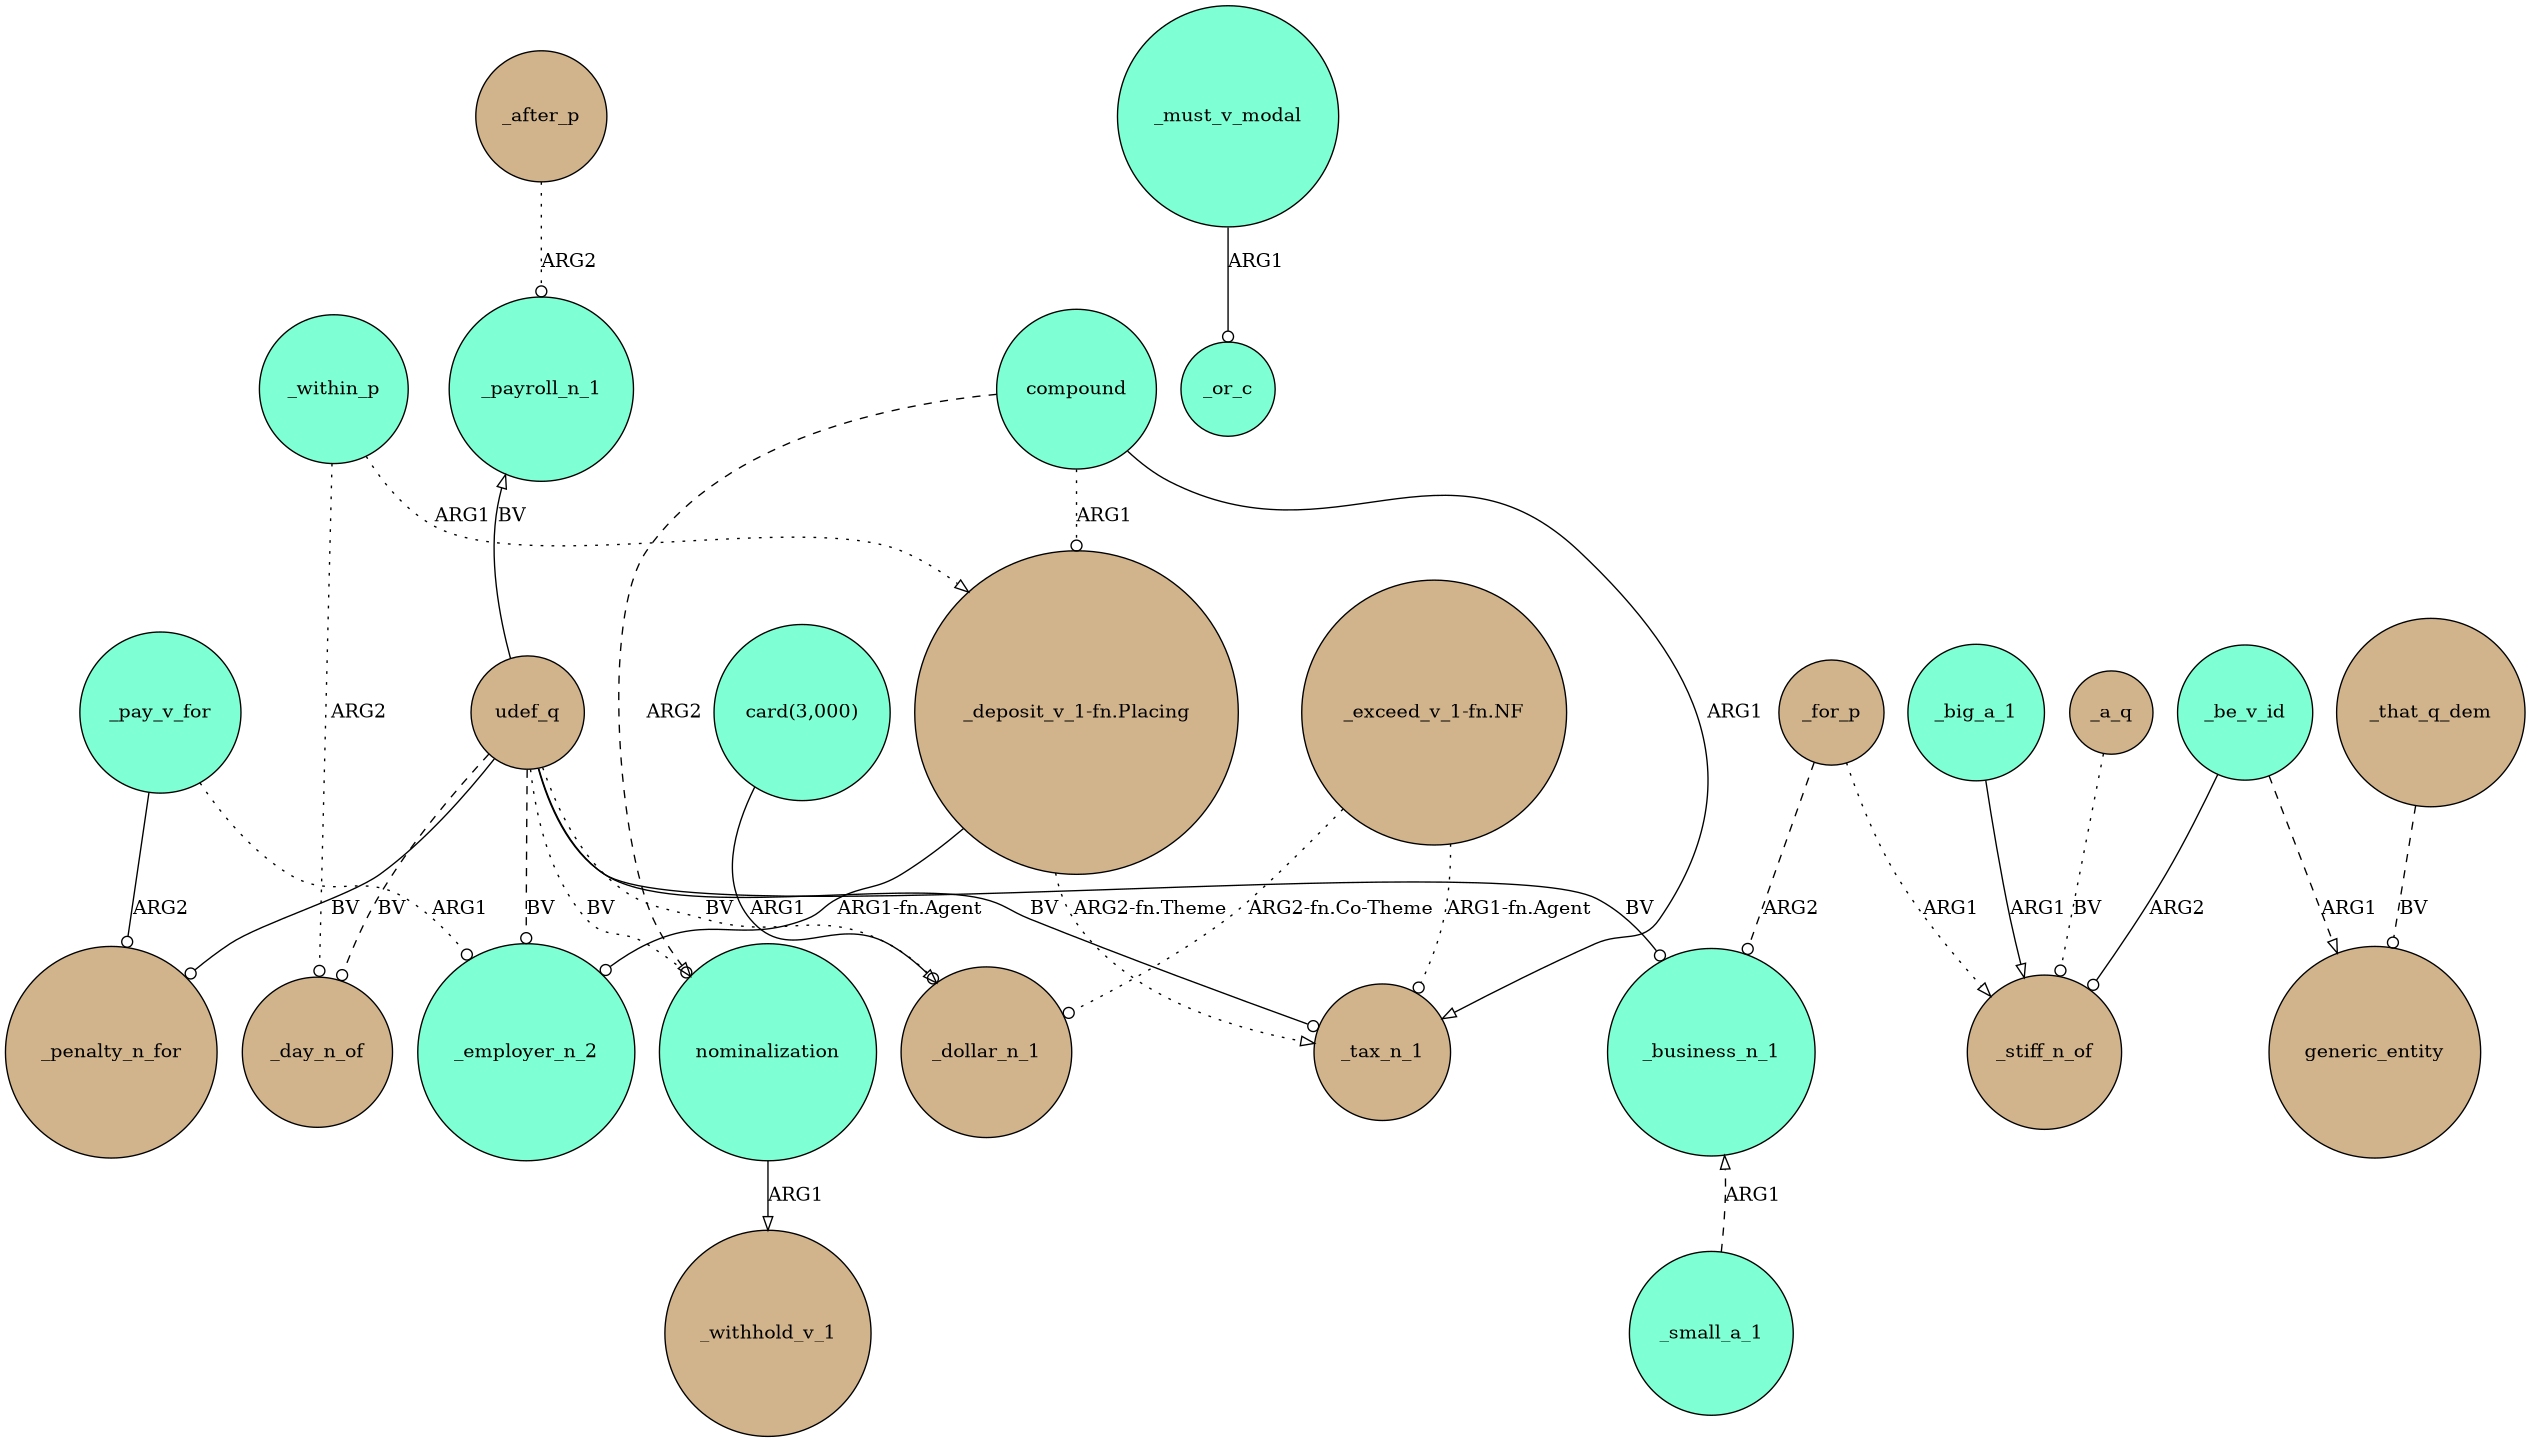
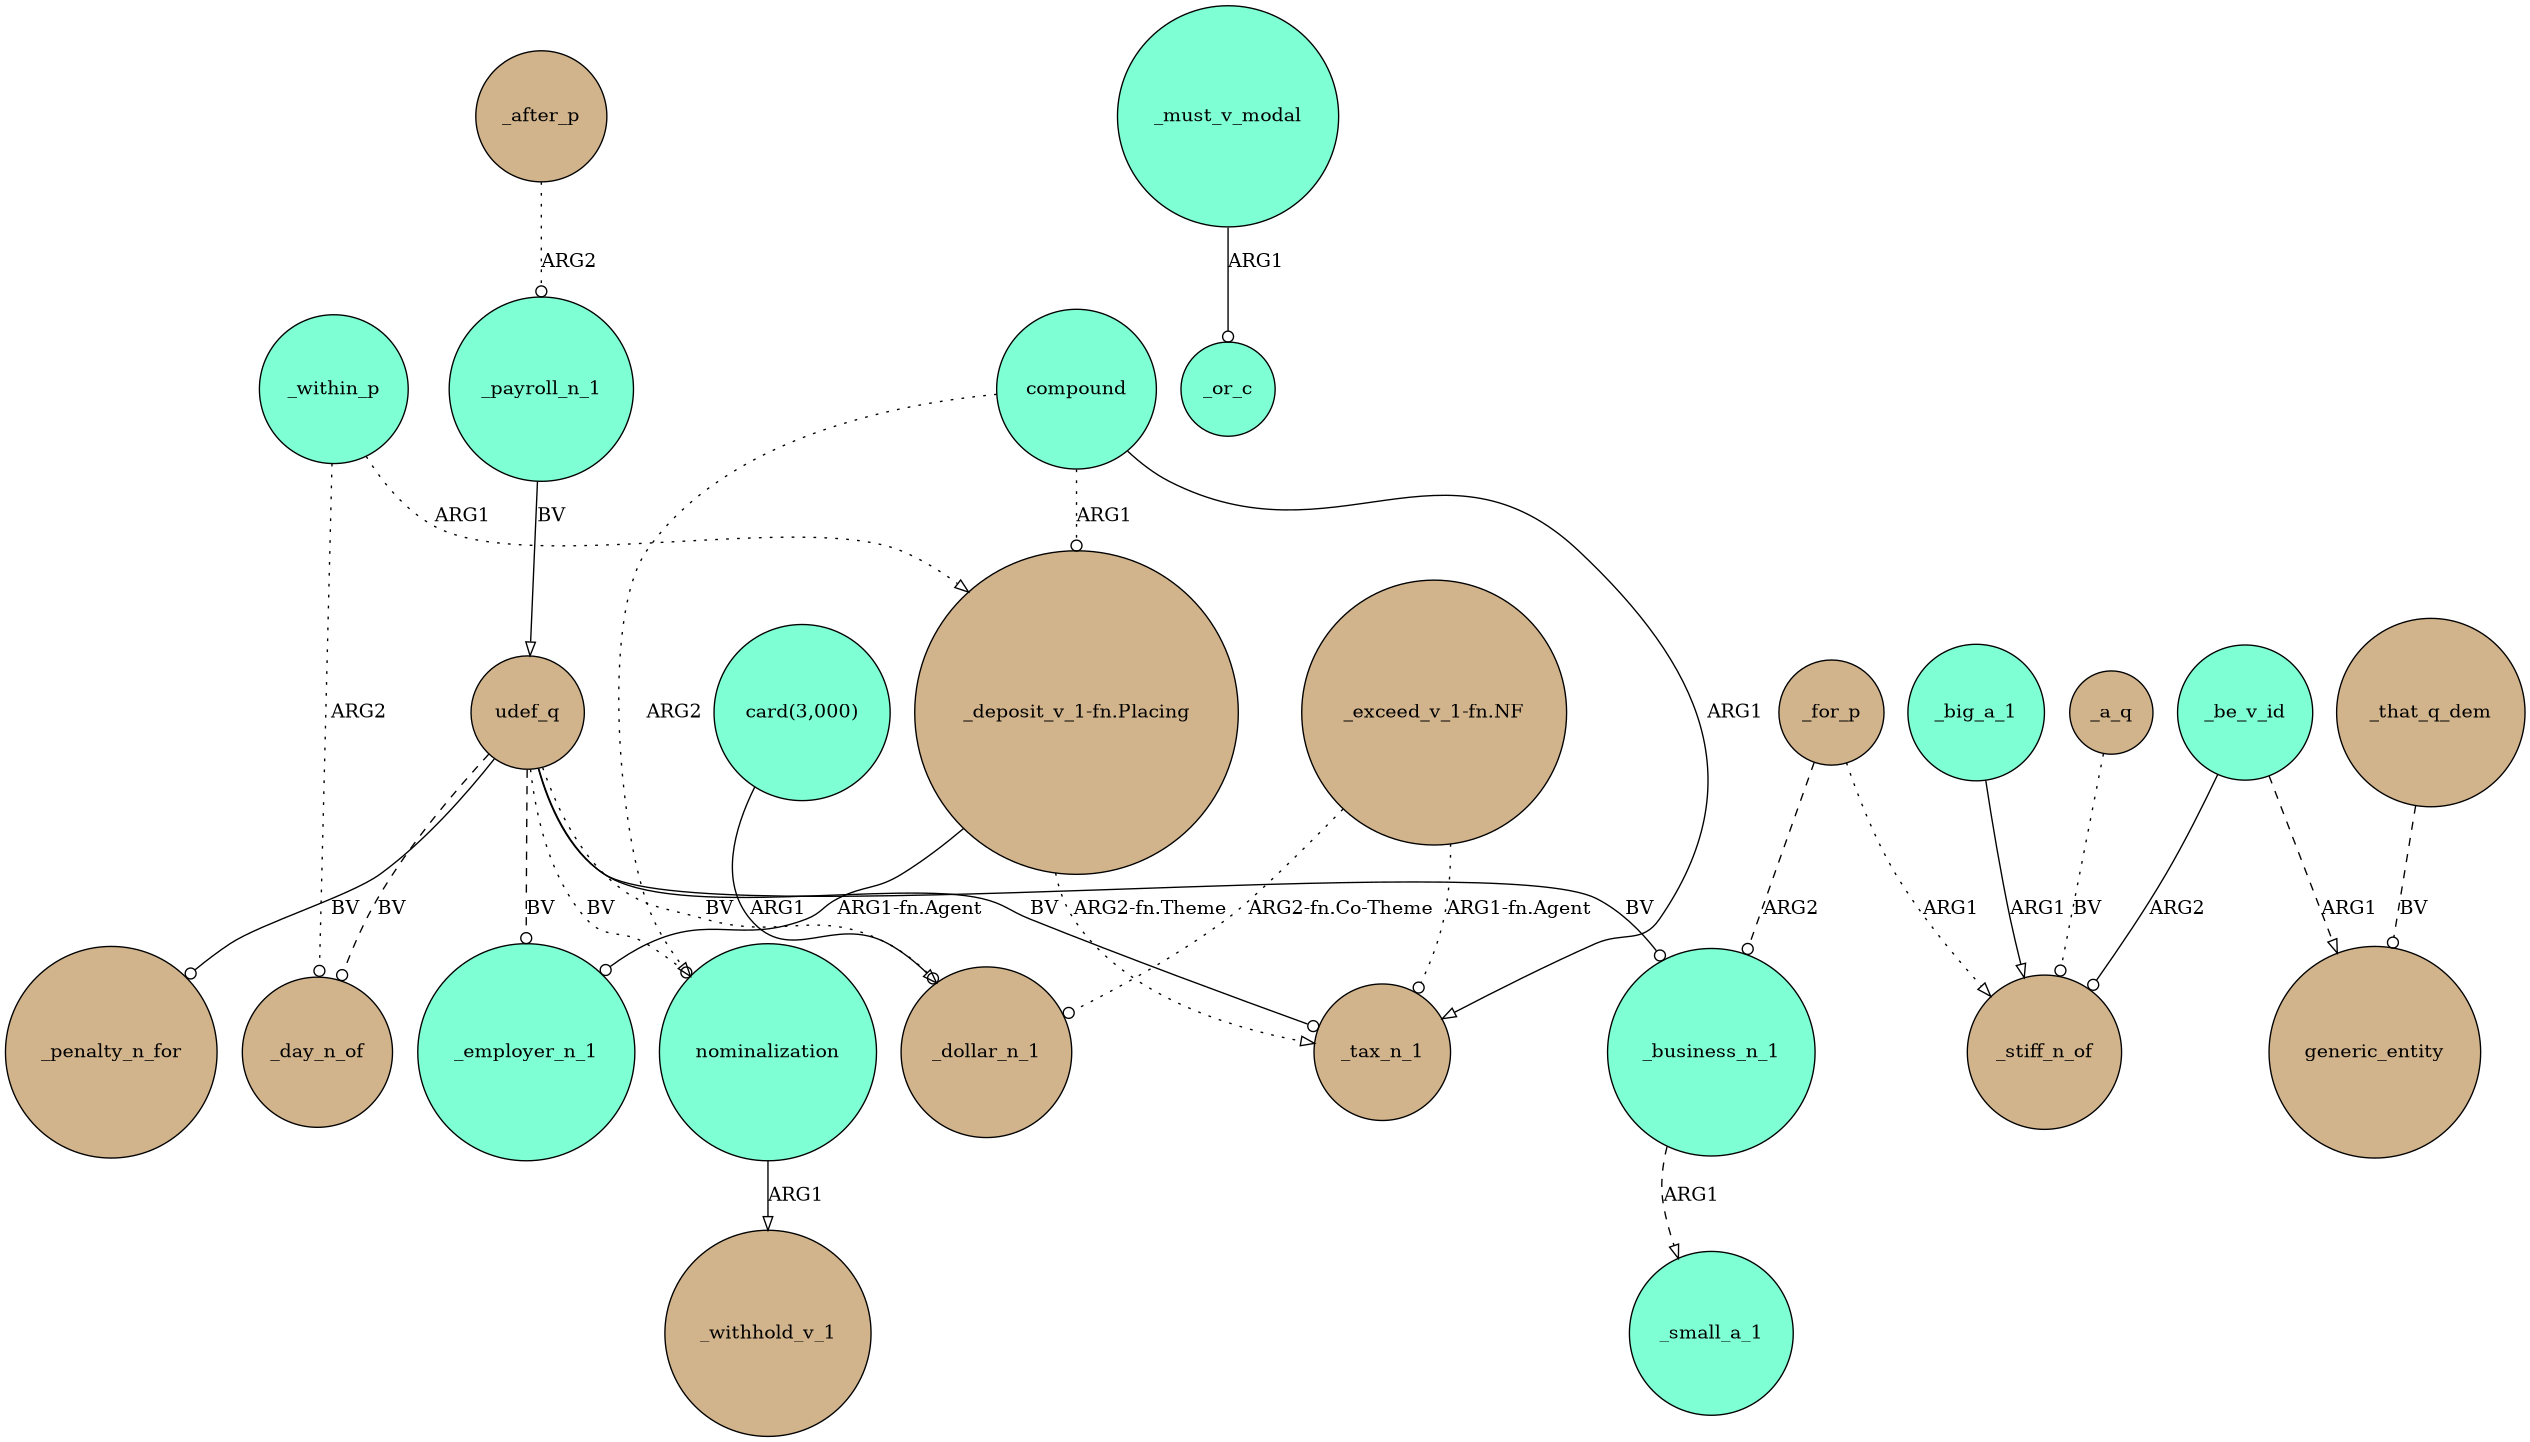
(639, 567) -> (639, 567)
(495, 573) -> (534, 562)
(160, 713) -> none
(526, 1052) -> (526, 1052)
(1725, 1211) -> (1662, 1197)
